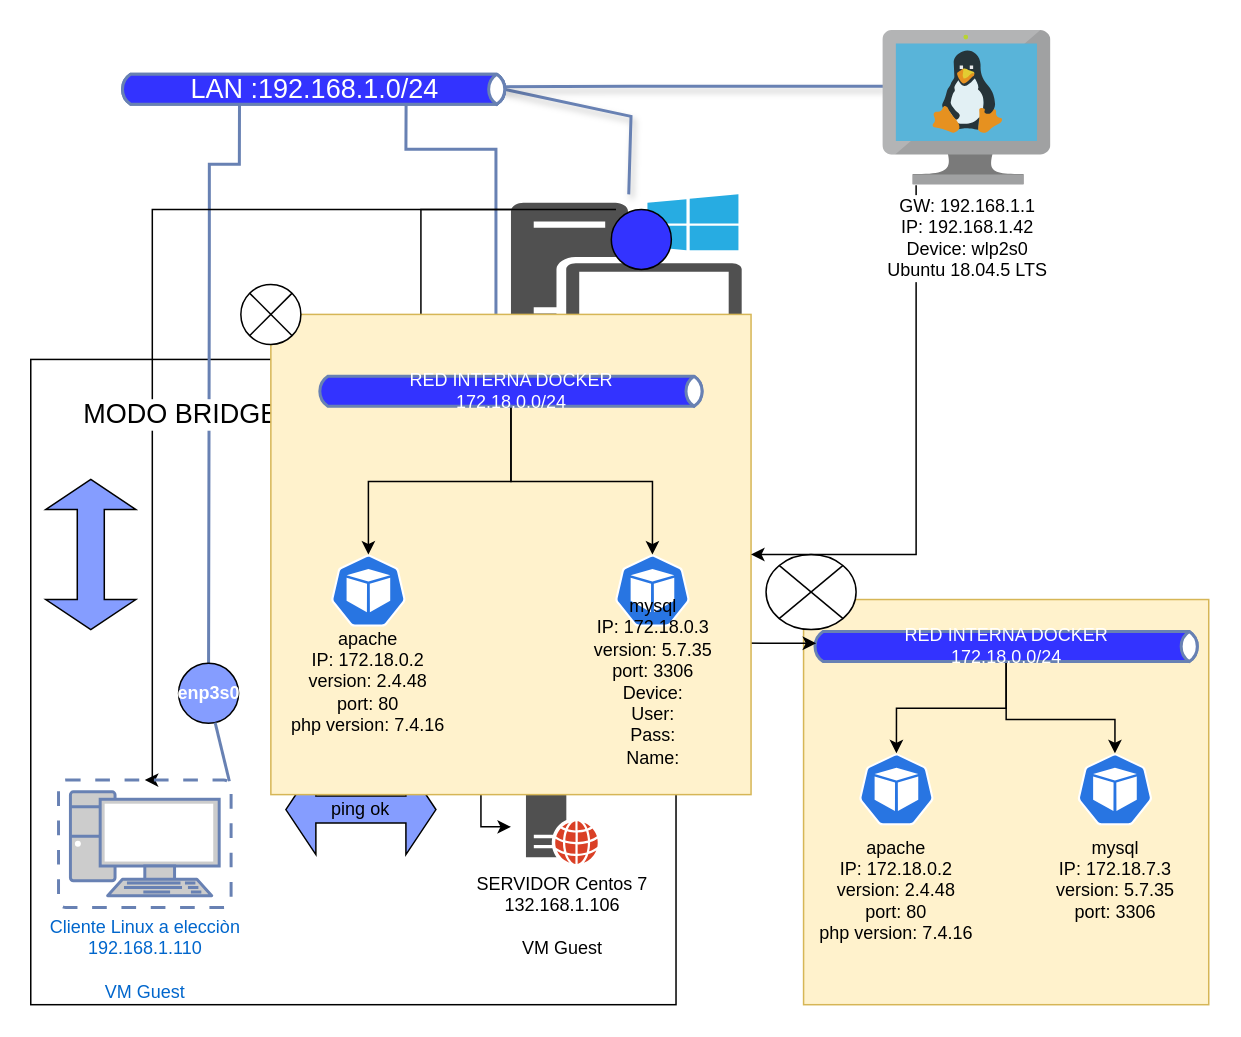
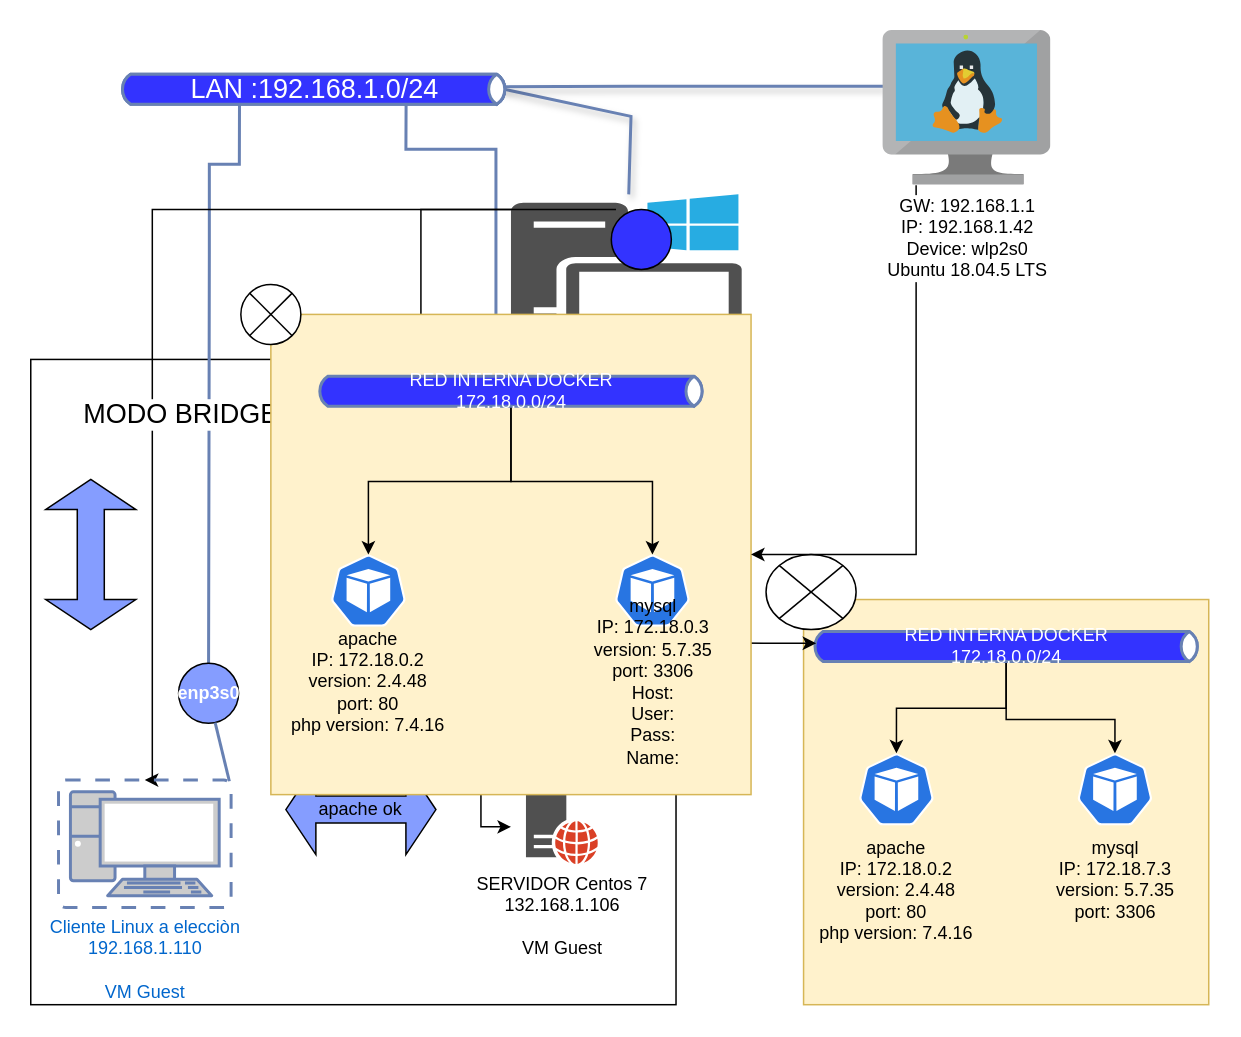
(653, 682) -> (653, 682)
(361, 809) -> (361, 809)
